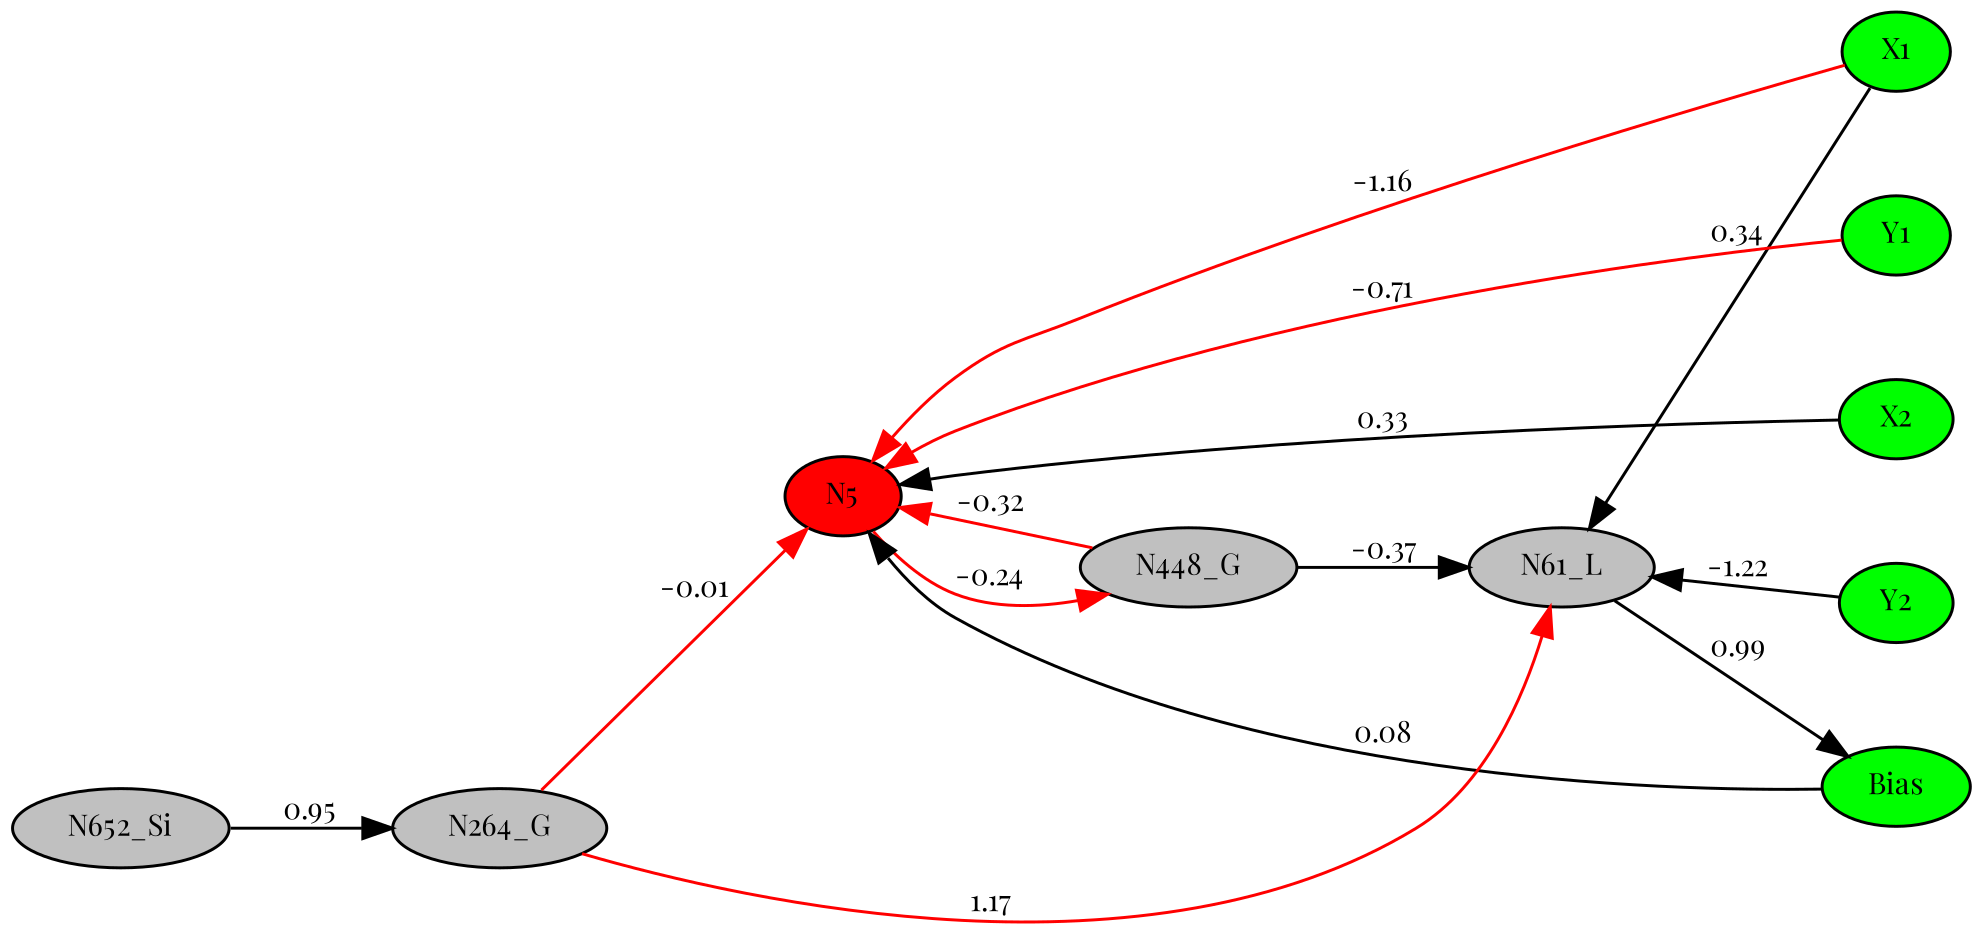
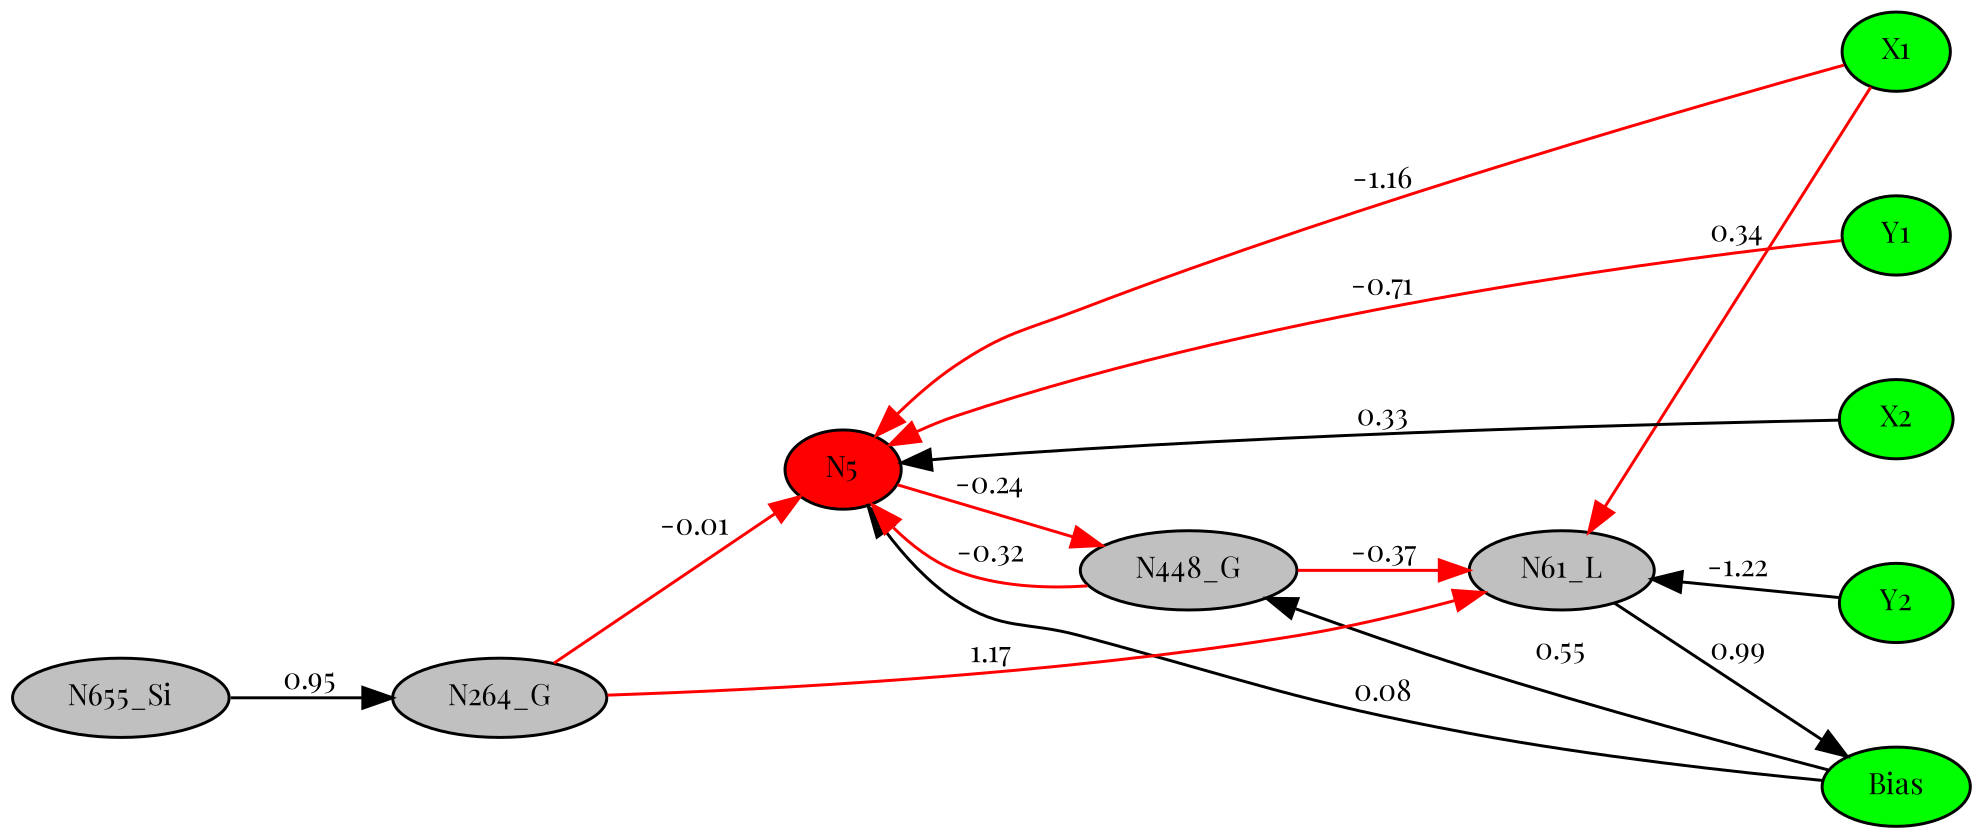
(1738, 296) -> (1738, 297)
(1368, 567) -> (1368, 570)
none -> (1560, 696)
(121, 828) -> (121, 698)
